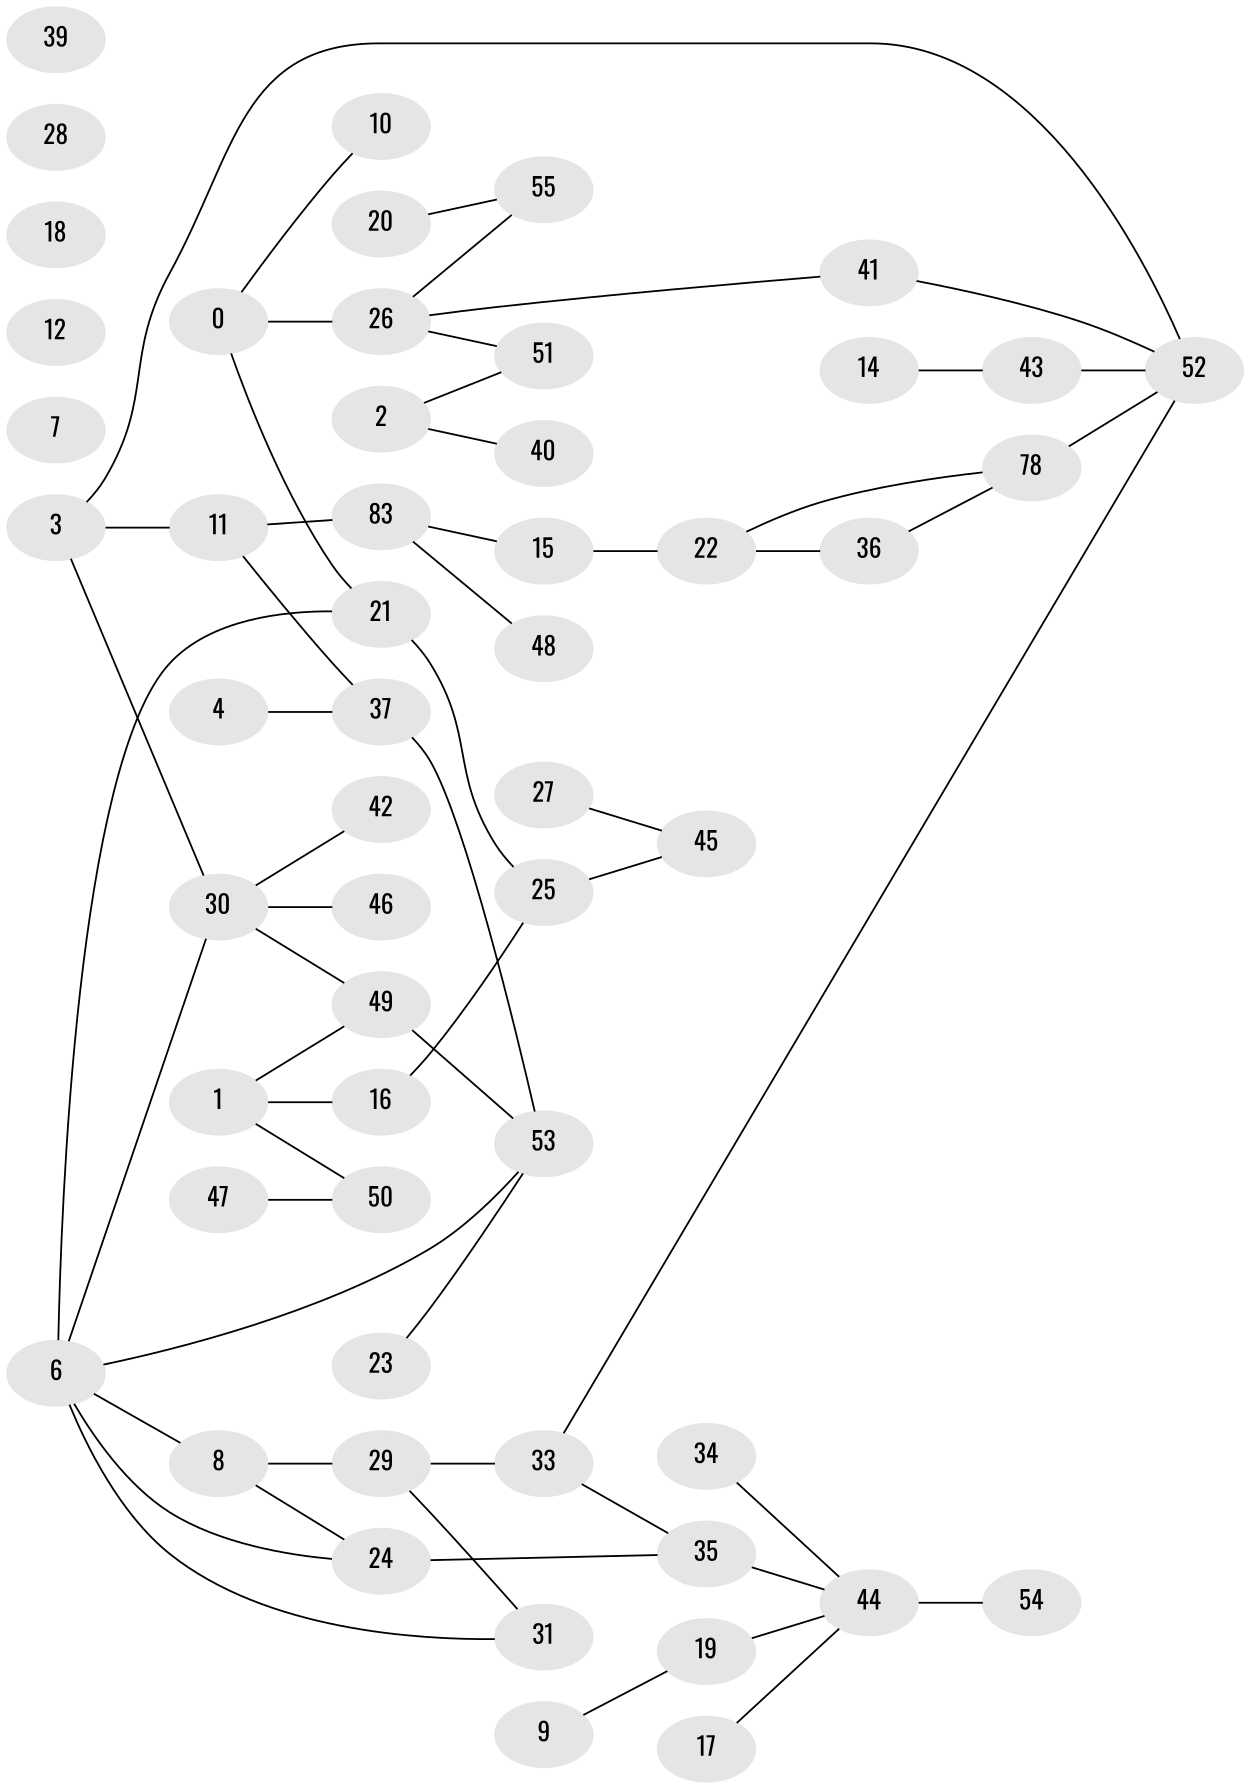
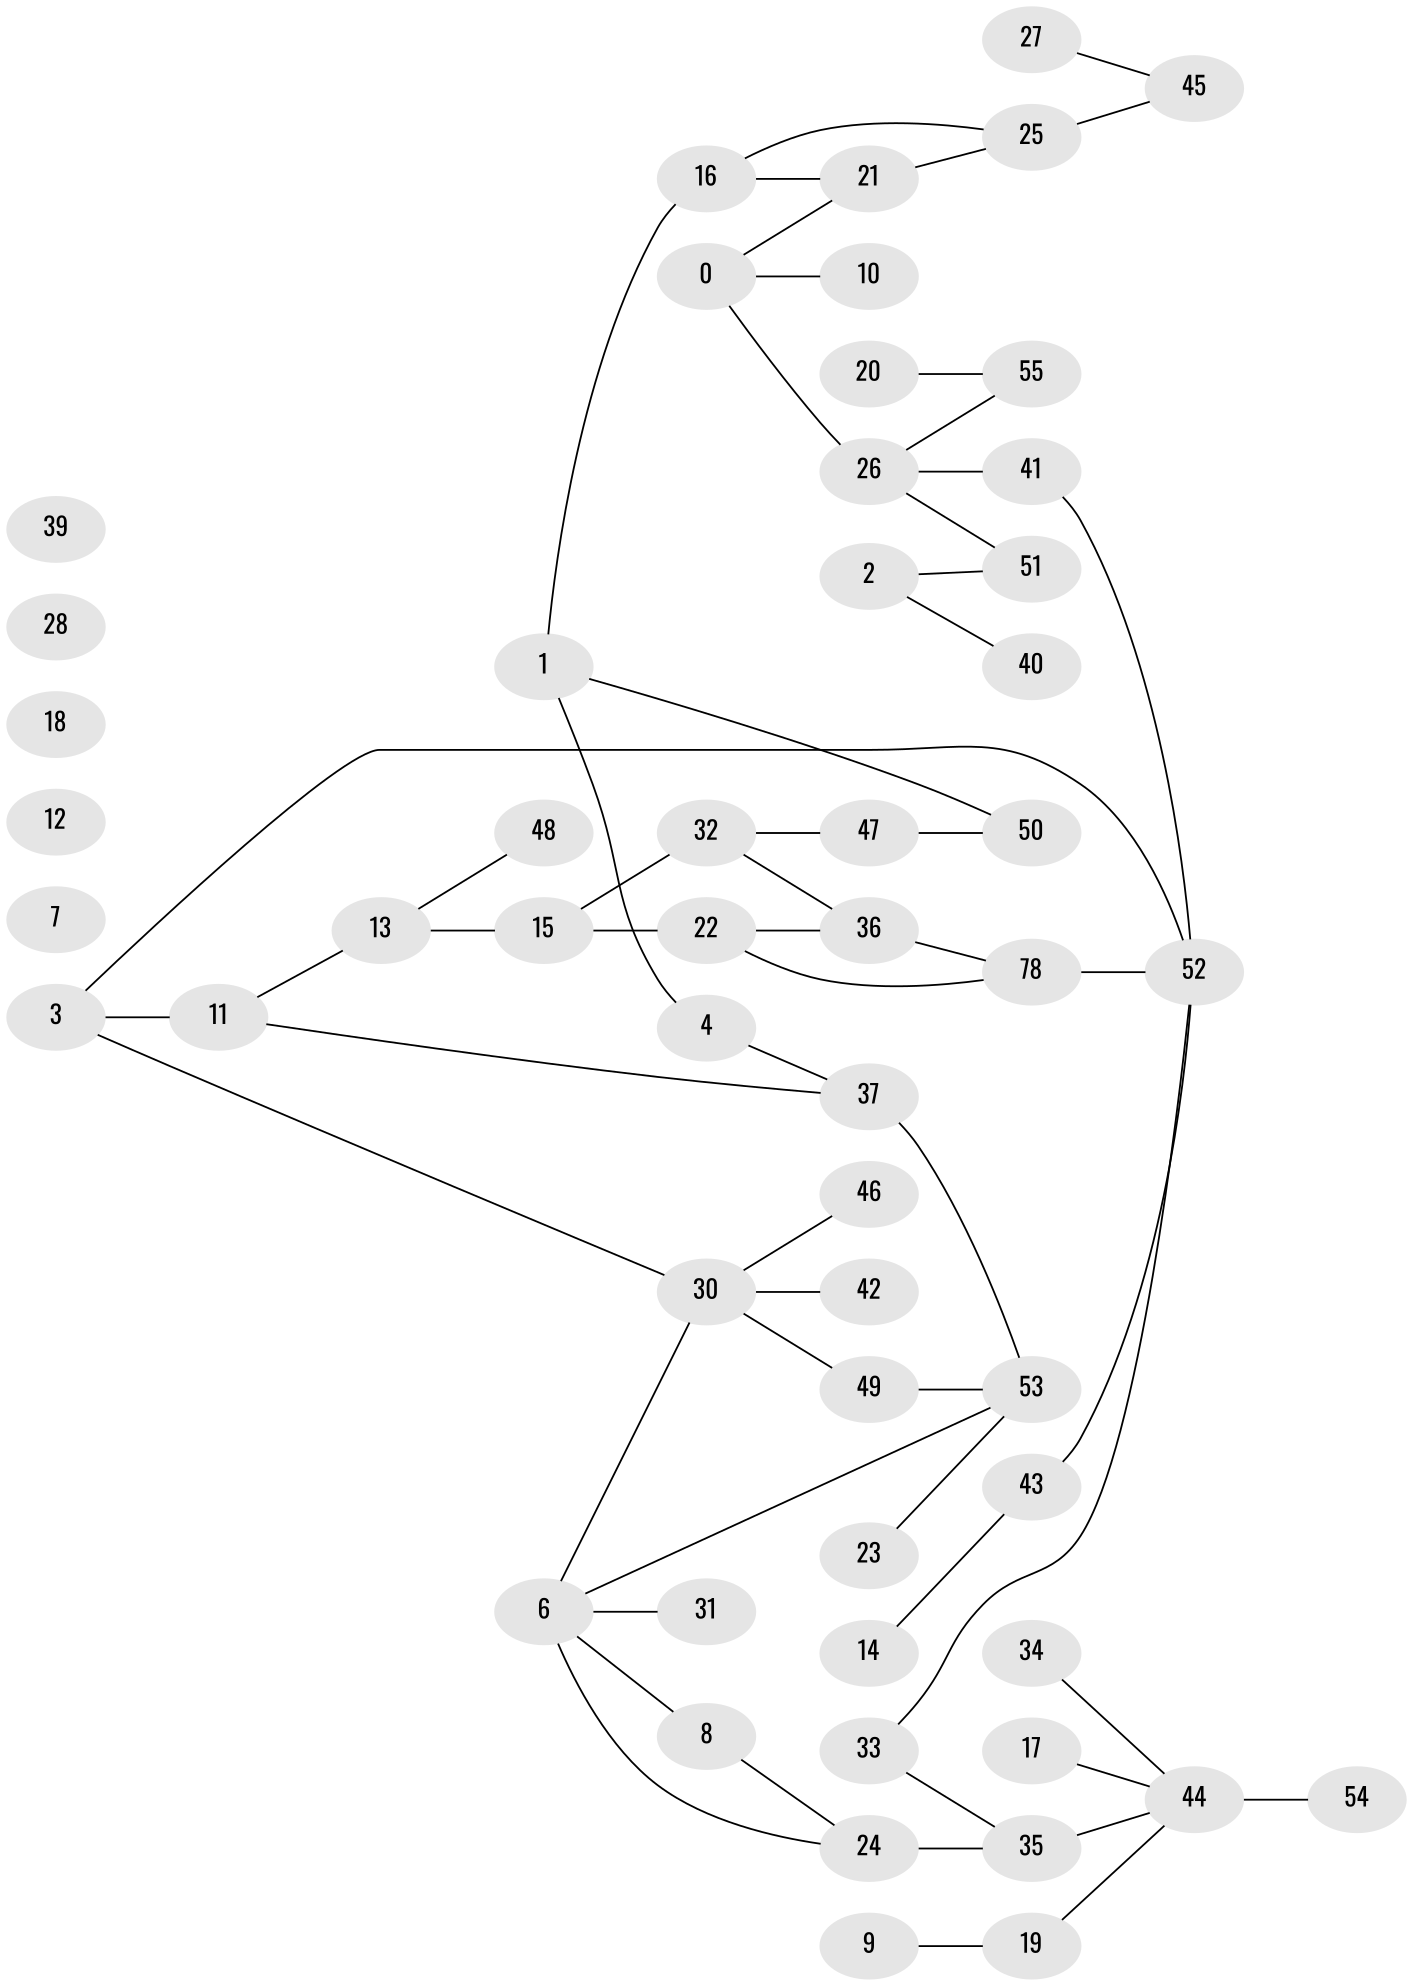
(381, 517) -> (381, 931)
none -> (707, 833)
(92, 908) -> (788, 179)
(300, 1053) -> (612, 853)
(381, 1464) -> none
